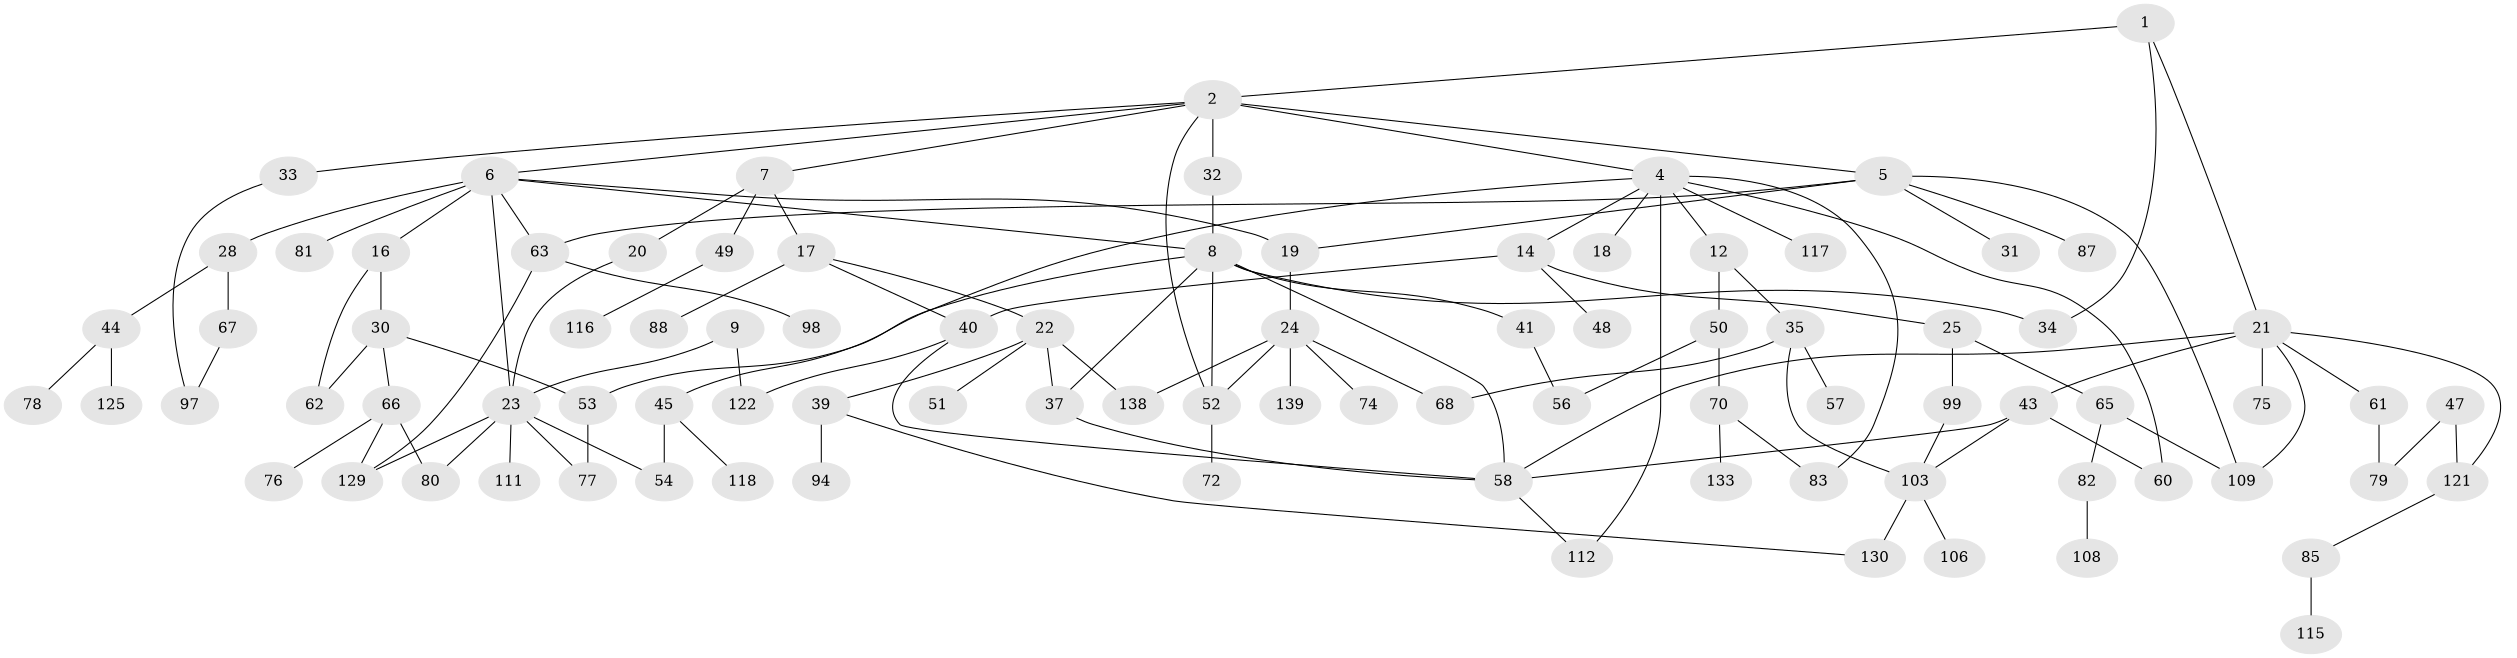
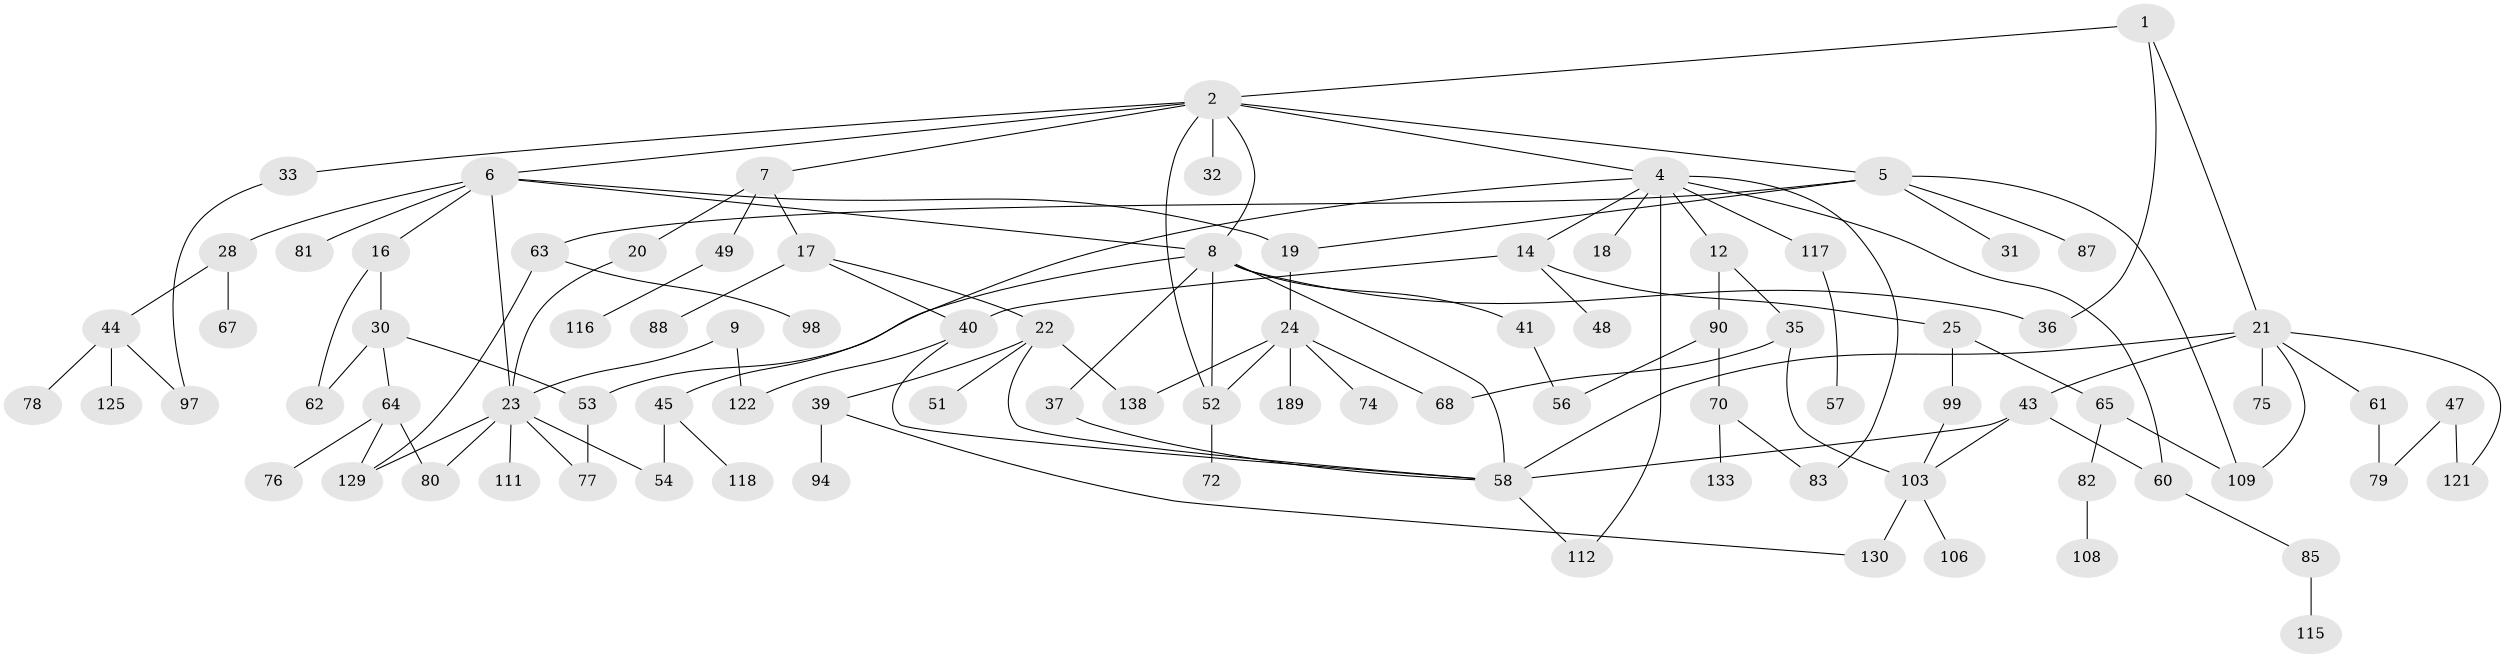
(515, 214) -> none
(1213, 214) -> (1255, 176)
(1719, 329) -> (1719, 329)
(2048, 329) -> (2048, 329)
(209, 367) -> (151, 367)
(1050, 367) -> (1093, 441)
(1816, 367) -> (1836, 328)
(392, 405) -> (392, 405)
(1290, 405) -> (1290, 405)
(2384, 520) -> (2237, 520)
